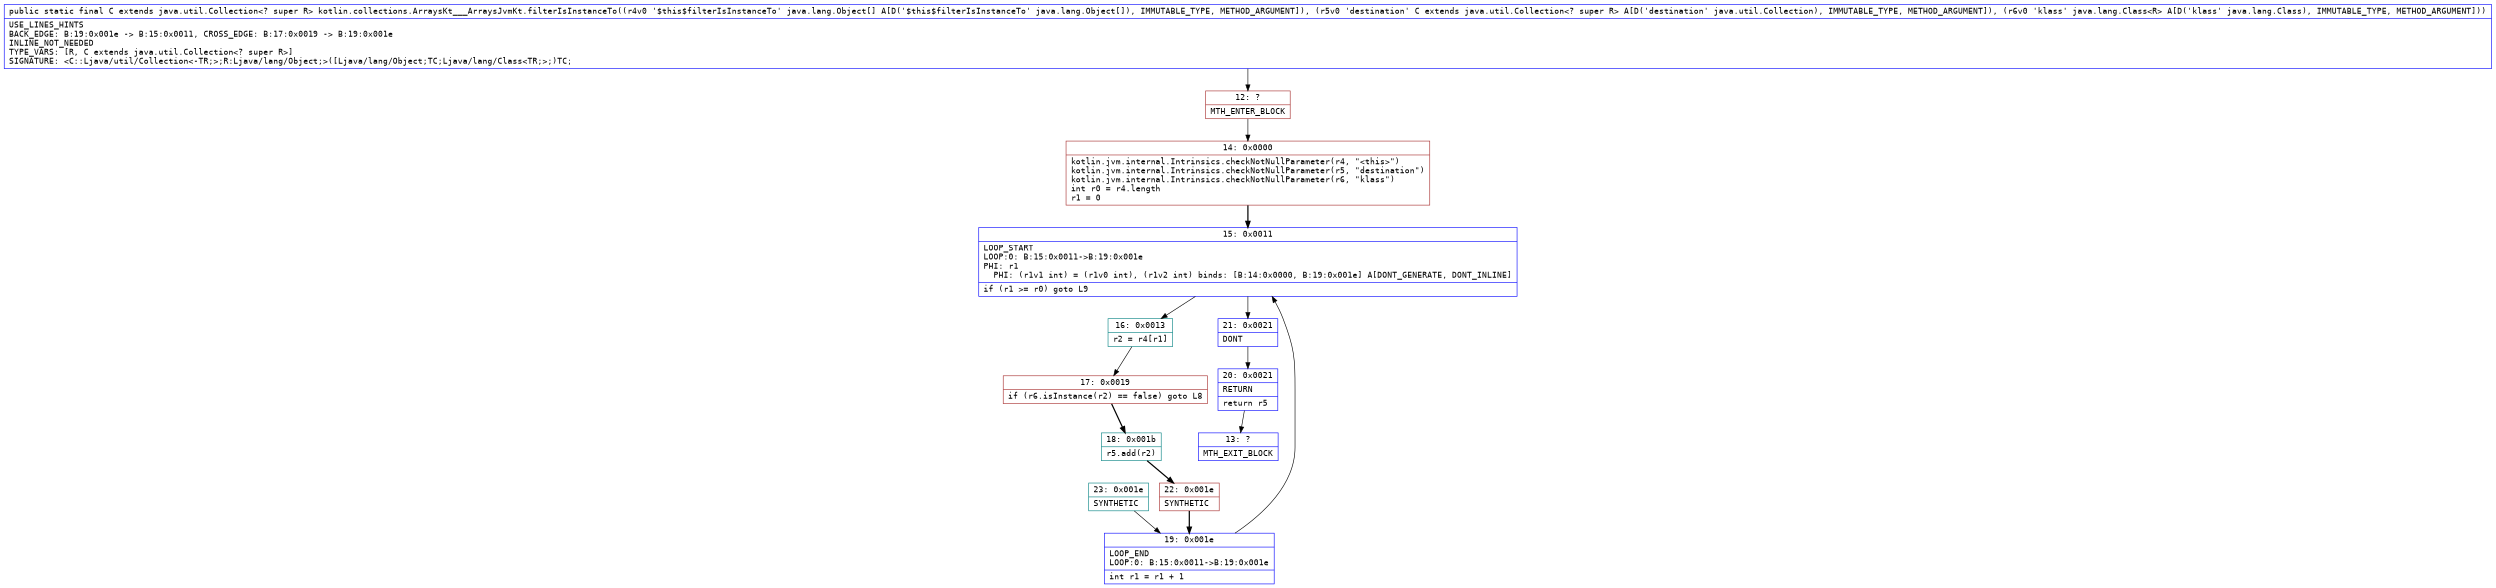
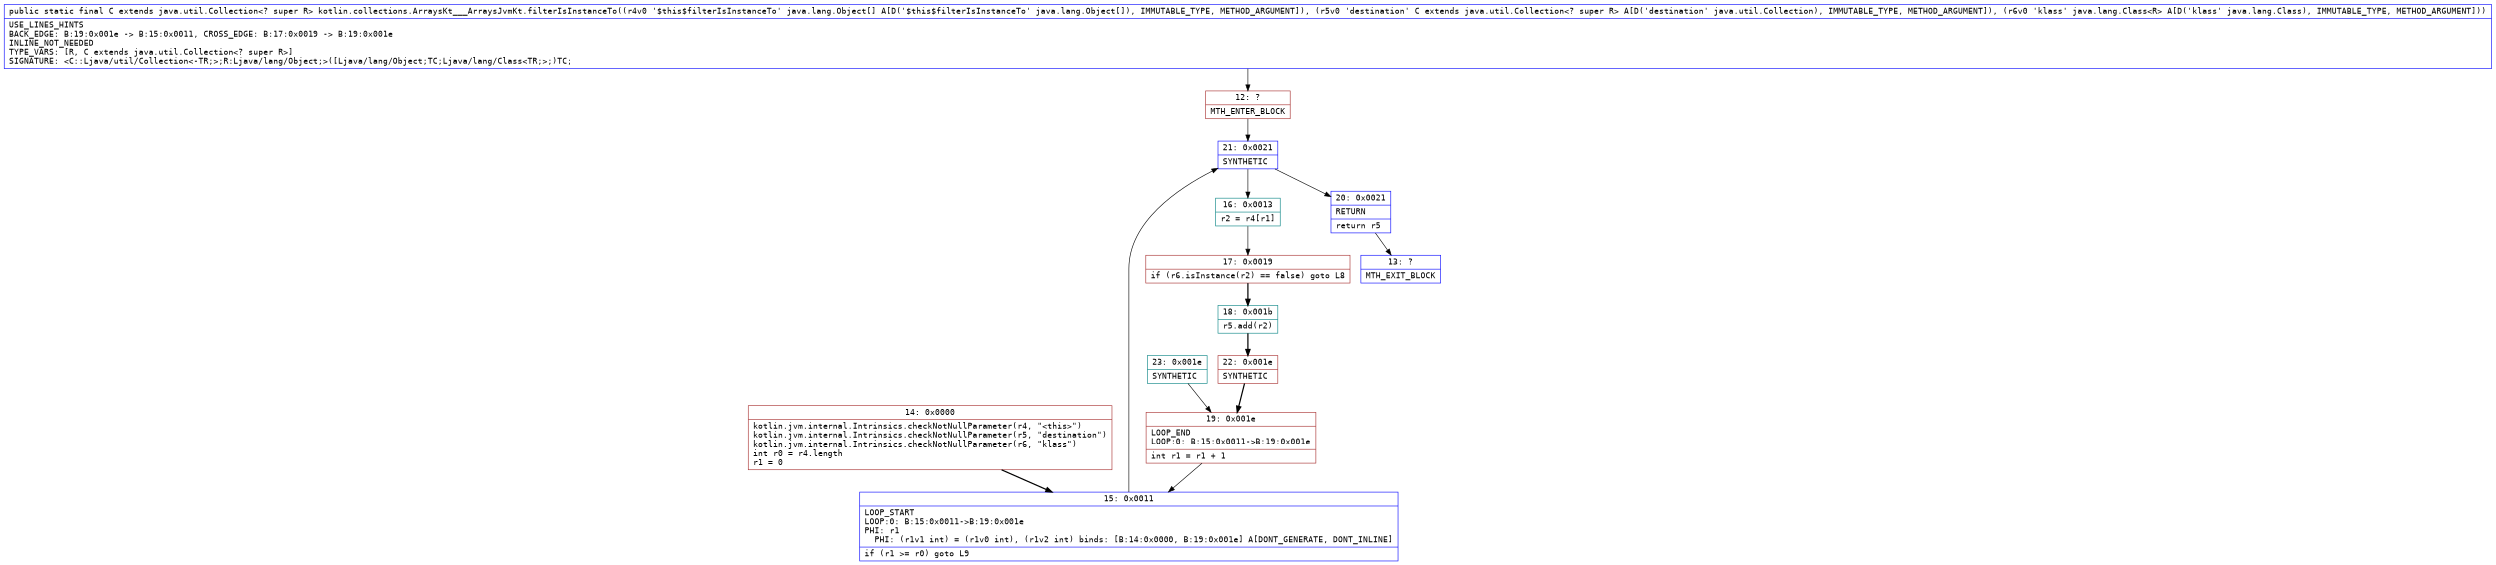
(1248, 127) -> (1248, 127)
(1181, 306) -> (1248, 181)
(1233, 339) -> (1245, 162)
(1189, 559) -> (1231, 438)
